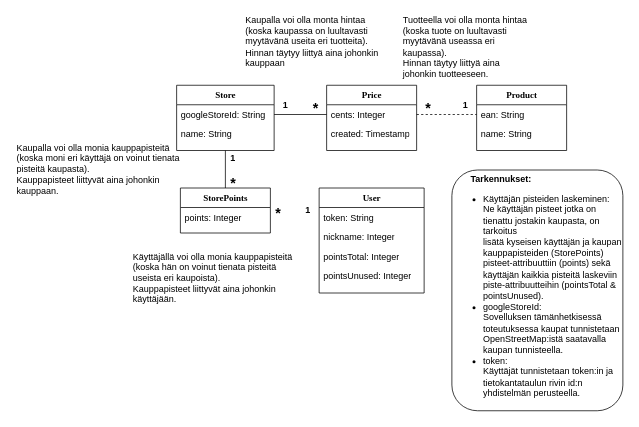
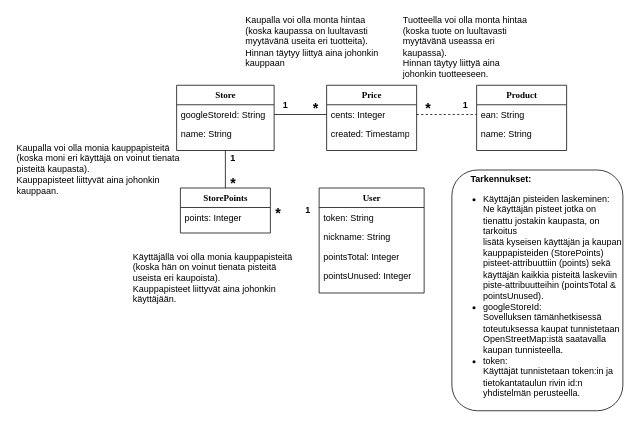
(363, 238) -> (359, 238)
